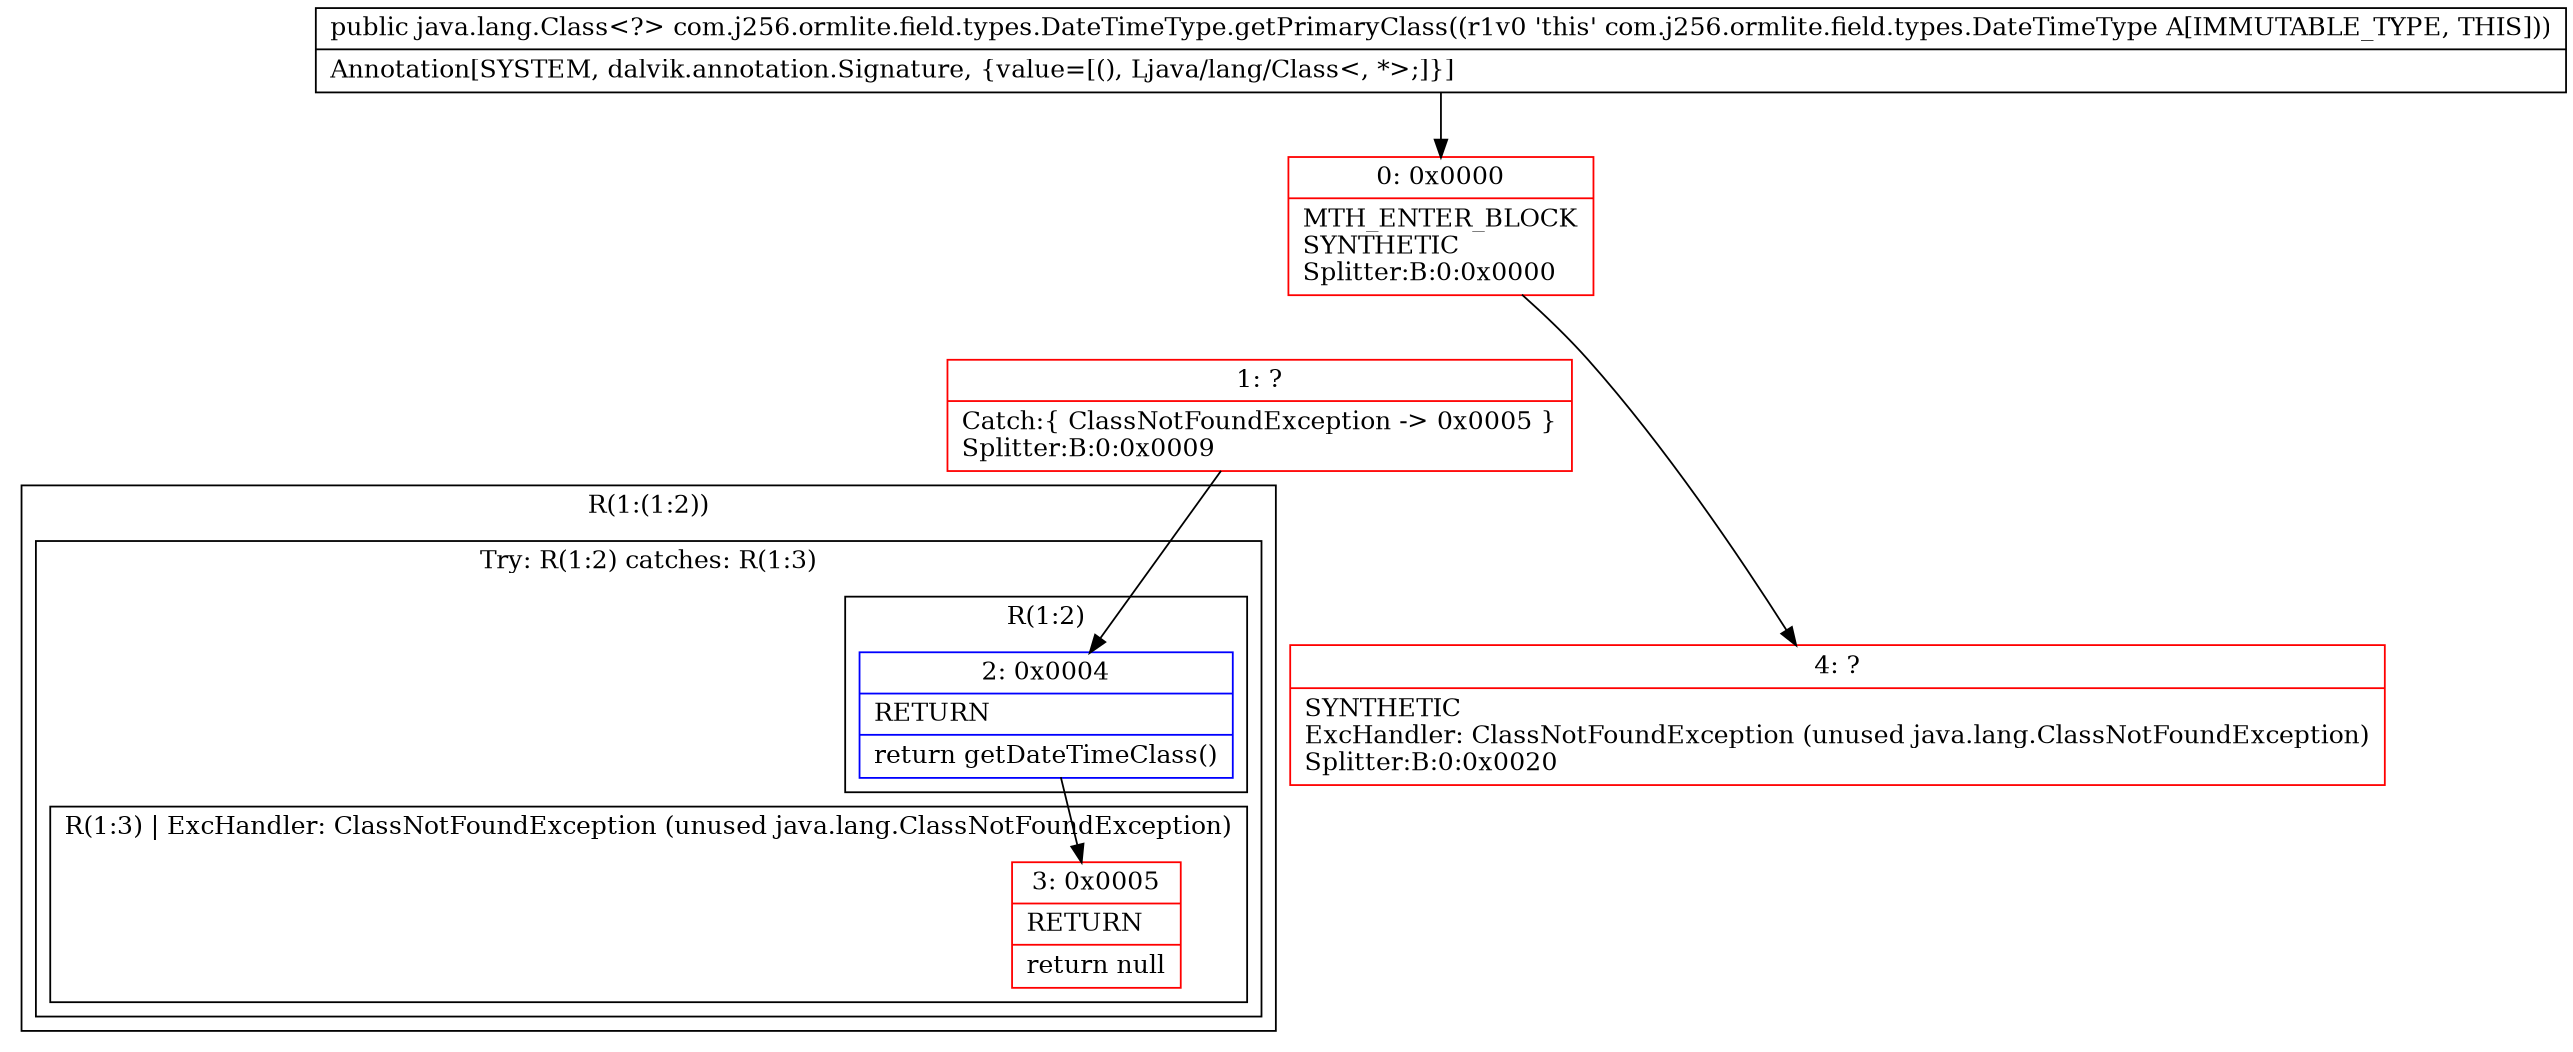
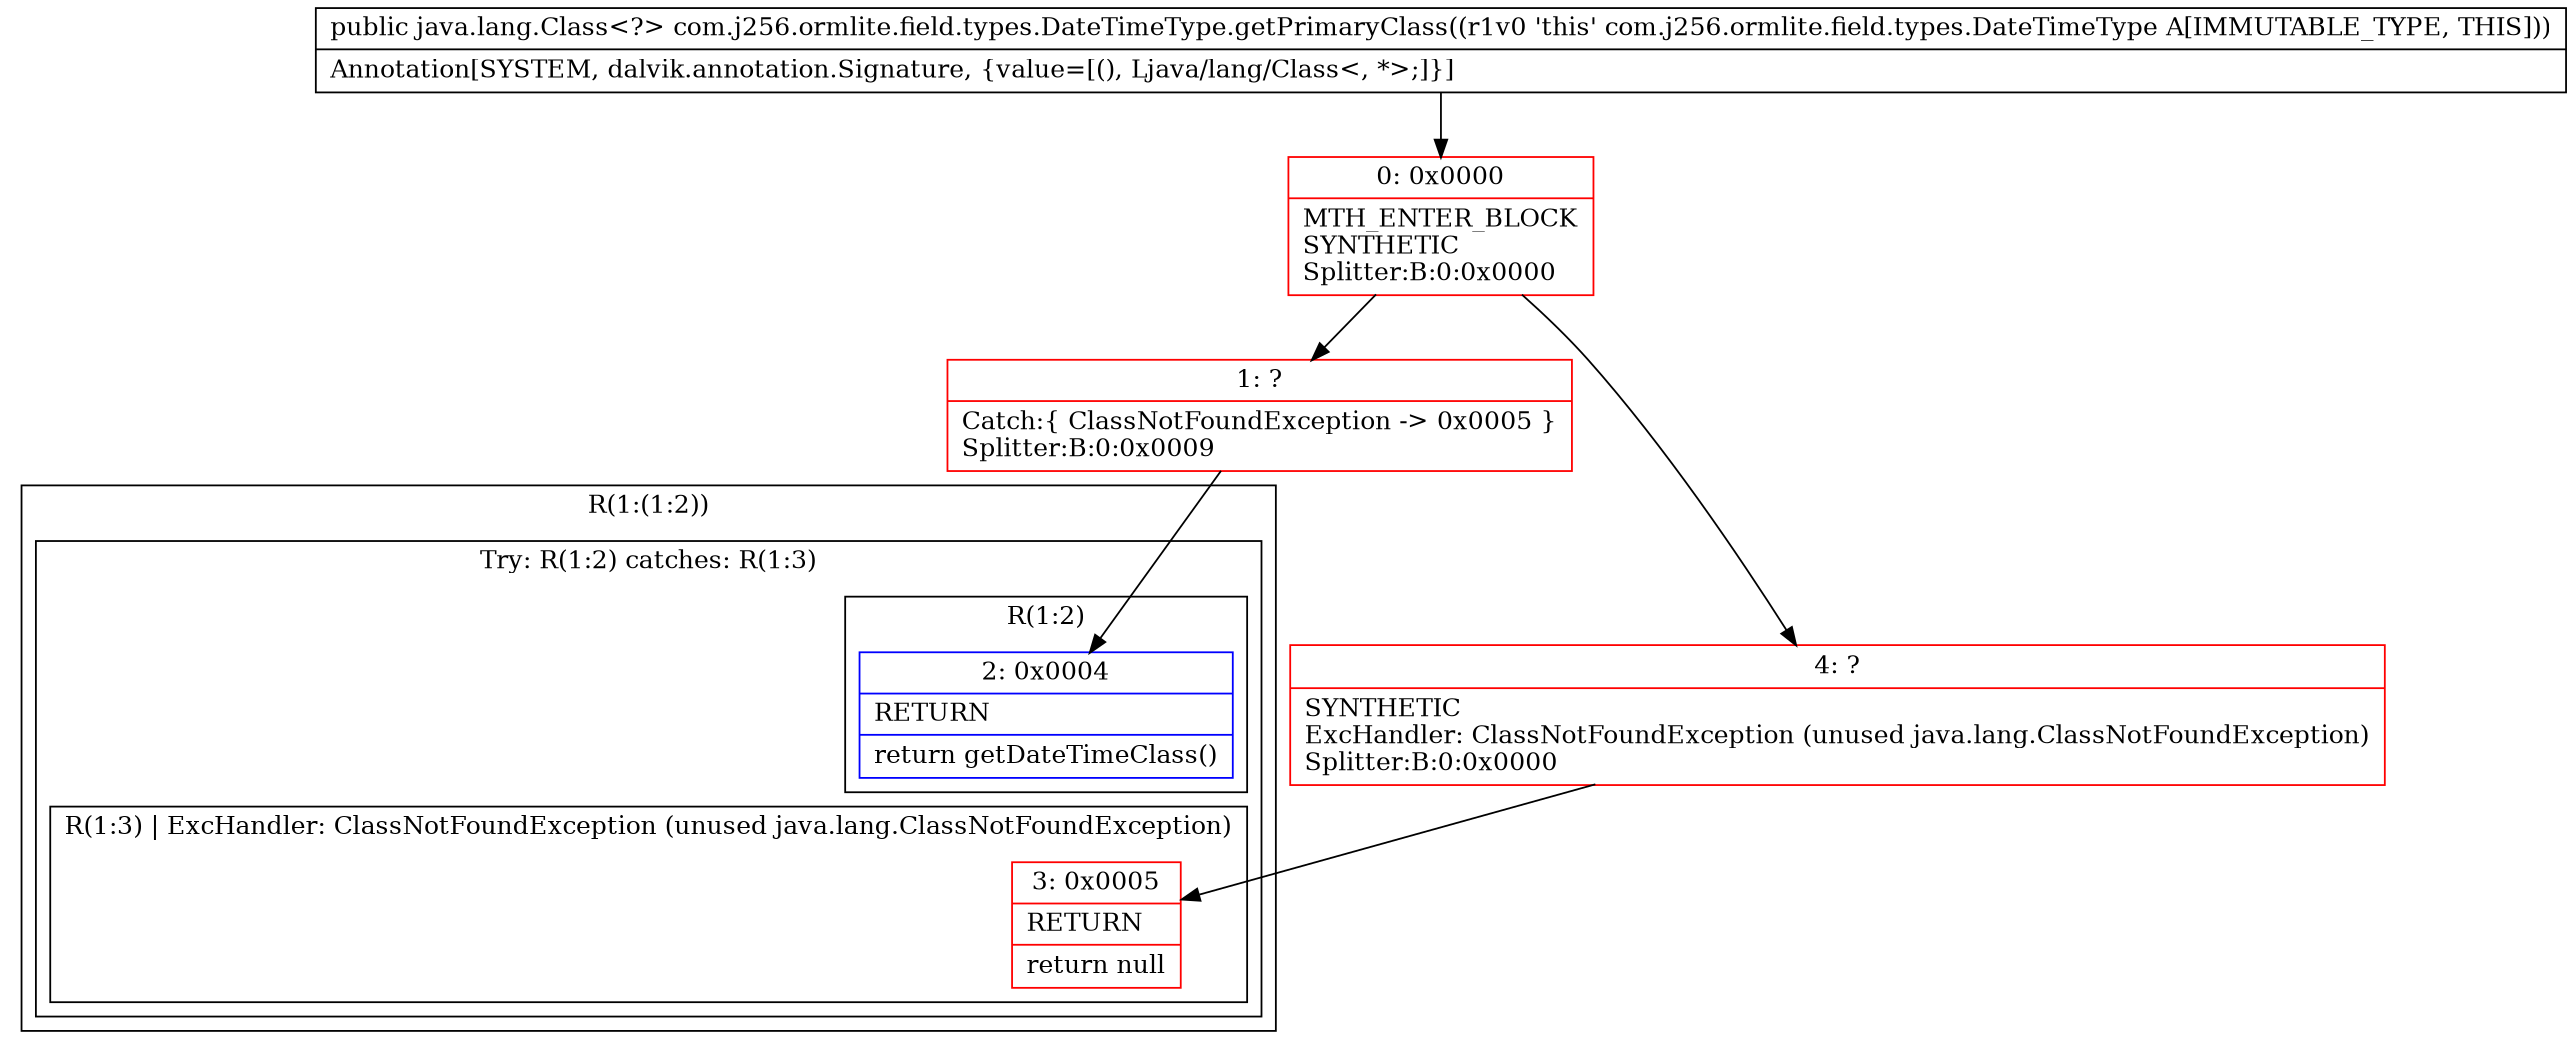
none -> (1350, 321)
(1432, 763) -> (1432, 763)
(1071, 818) -> (1397, 839)
